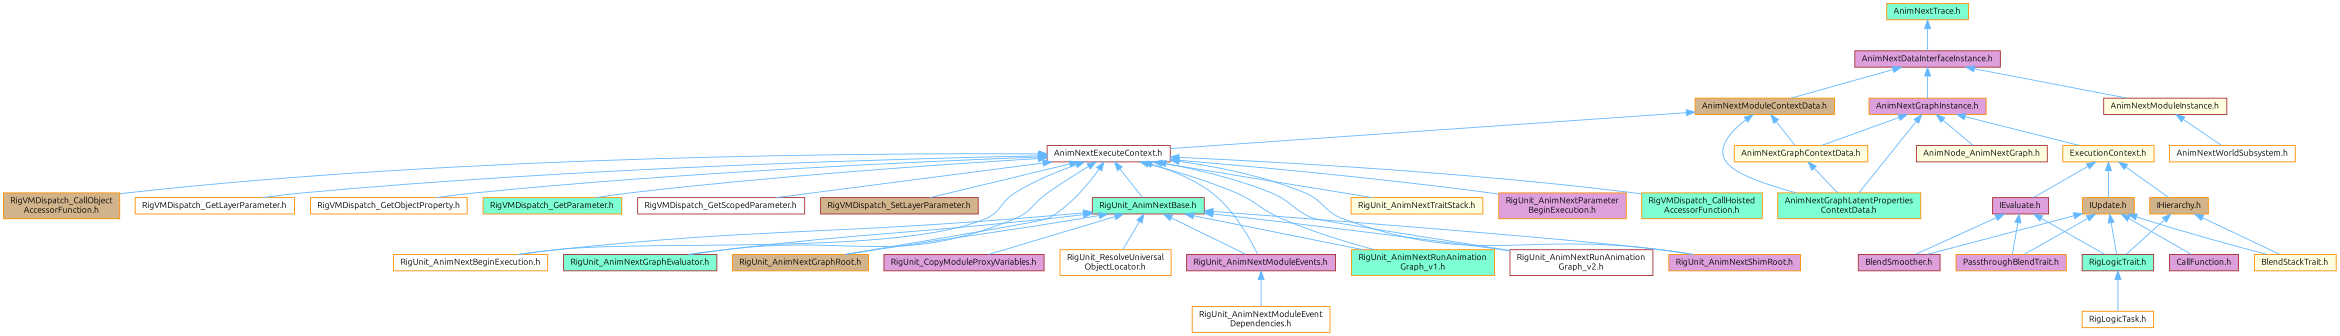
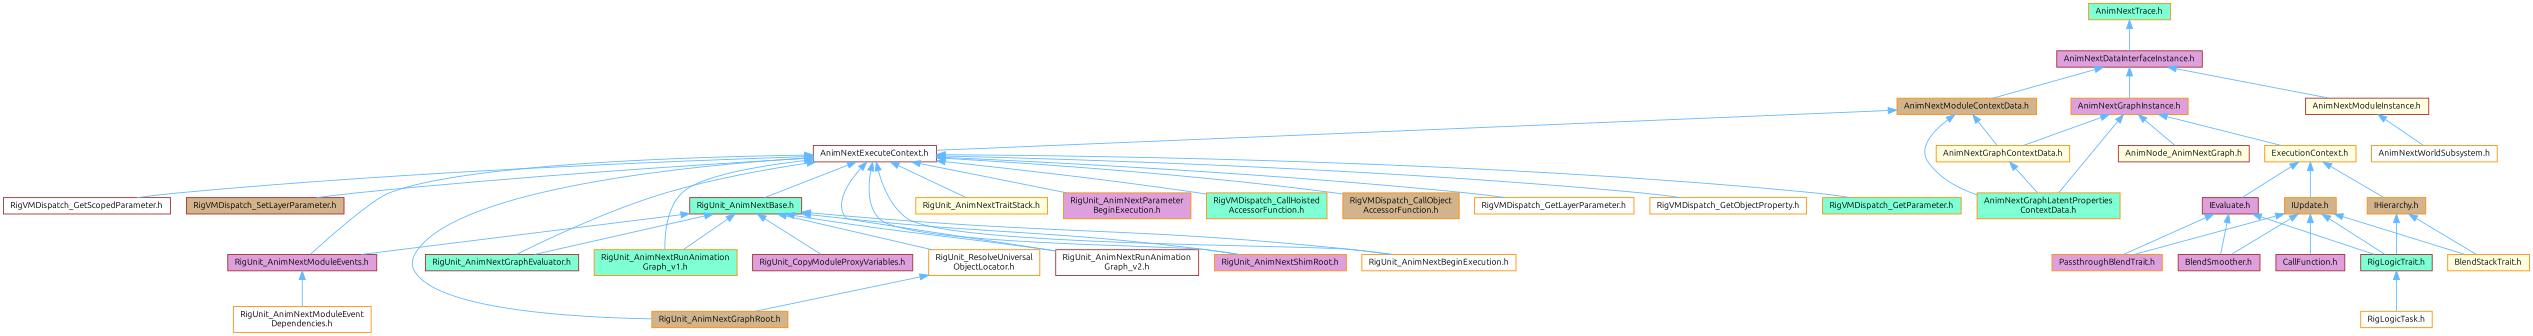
(973, 235) -> (838, 294)
